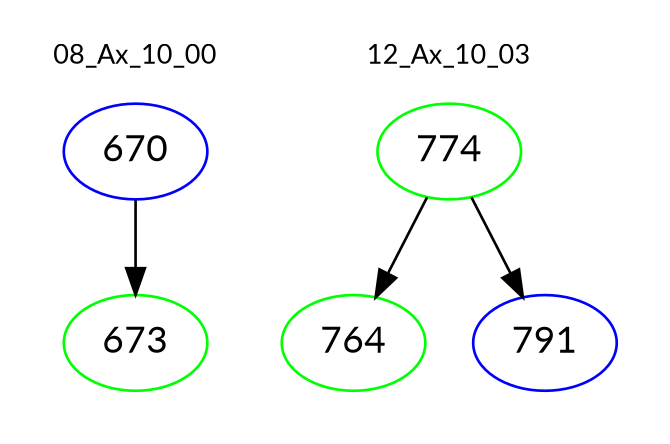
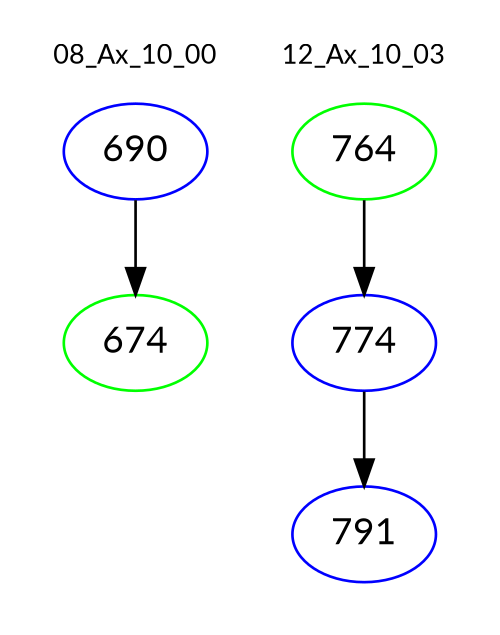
(136, 152) -> (136, 152)
(449, 152) -> (364, 343)
(408, 235) -> (364, 234)
(136, 343) -> (136, 343)
